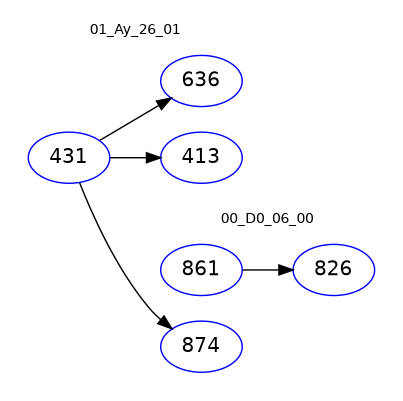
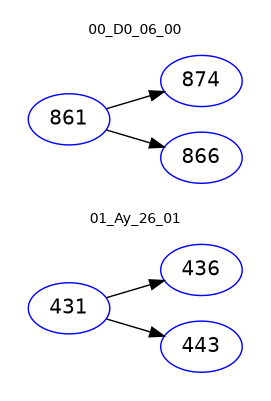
(201, 81) -> (201, 270)
(201, 158) -> (201, 347)
(114, 255) -> (128, 102)
(334, 270) -> (201, 158)
